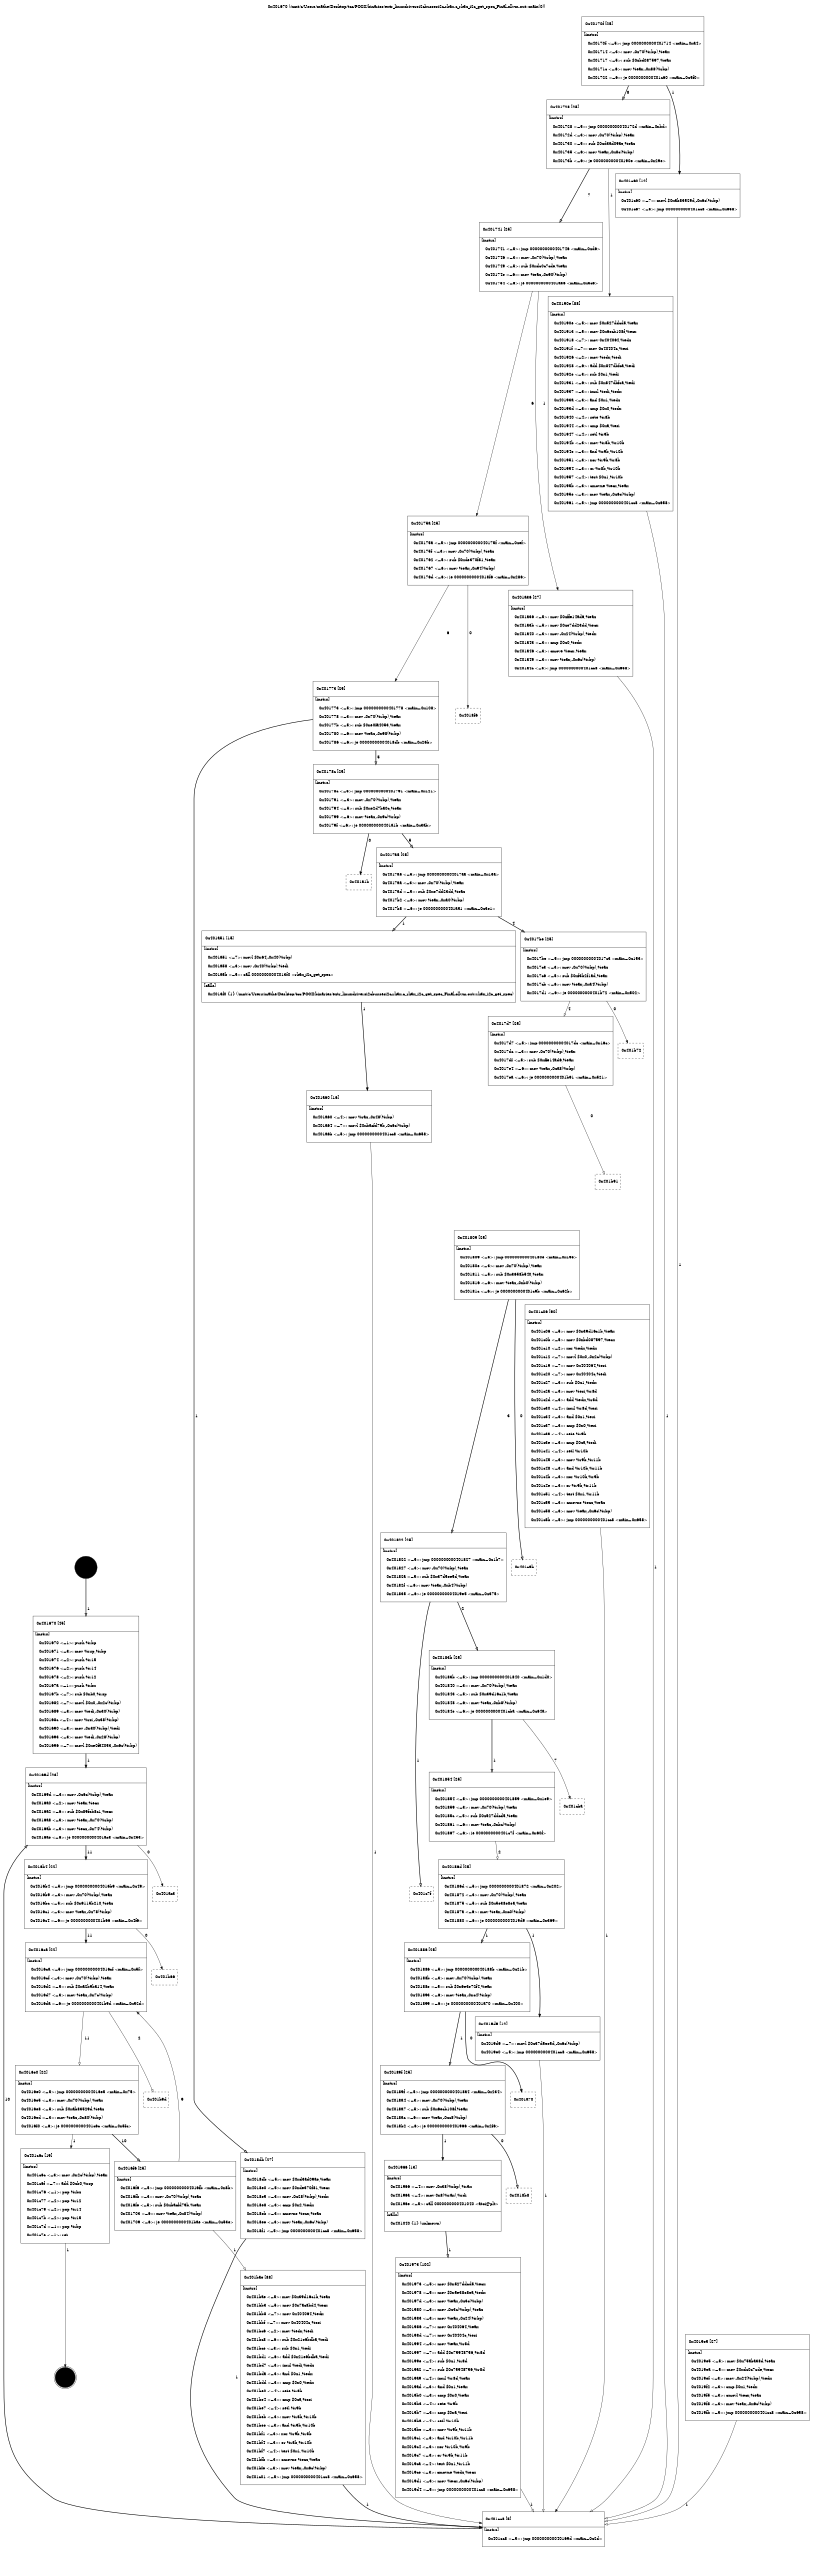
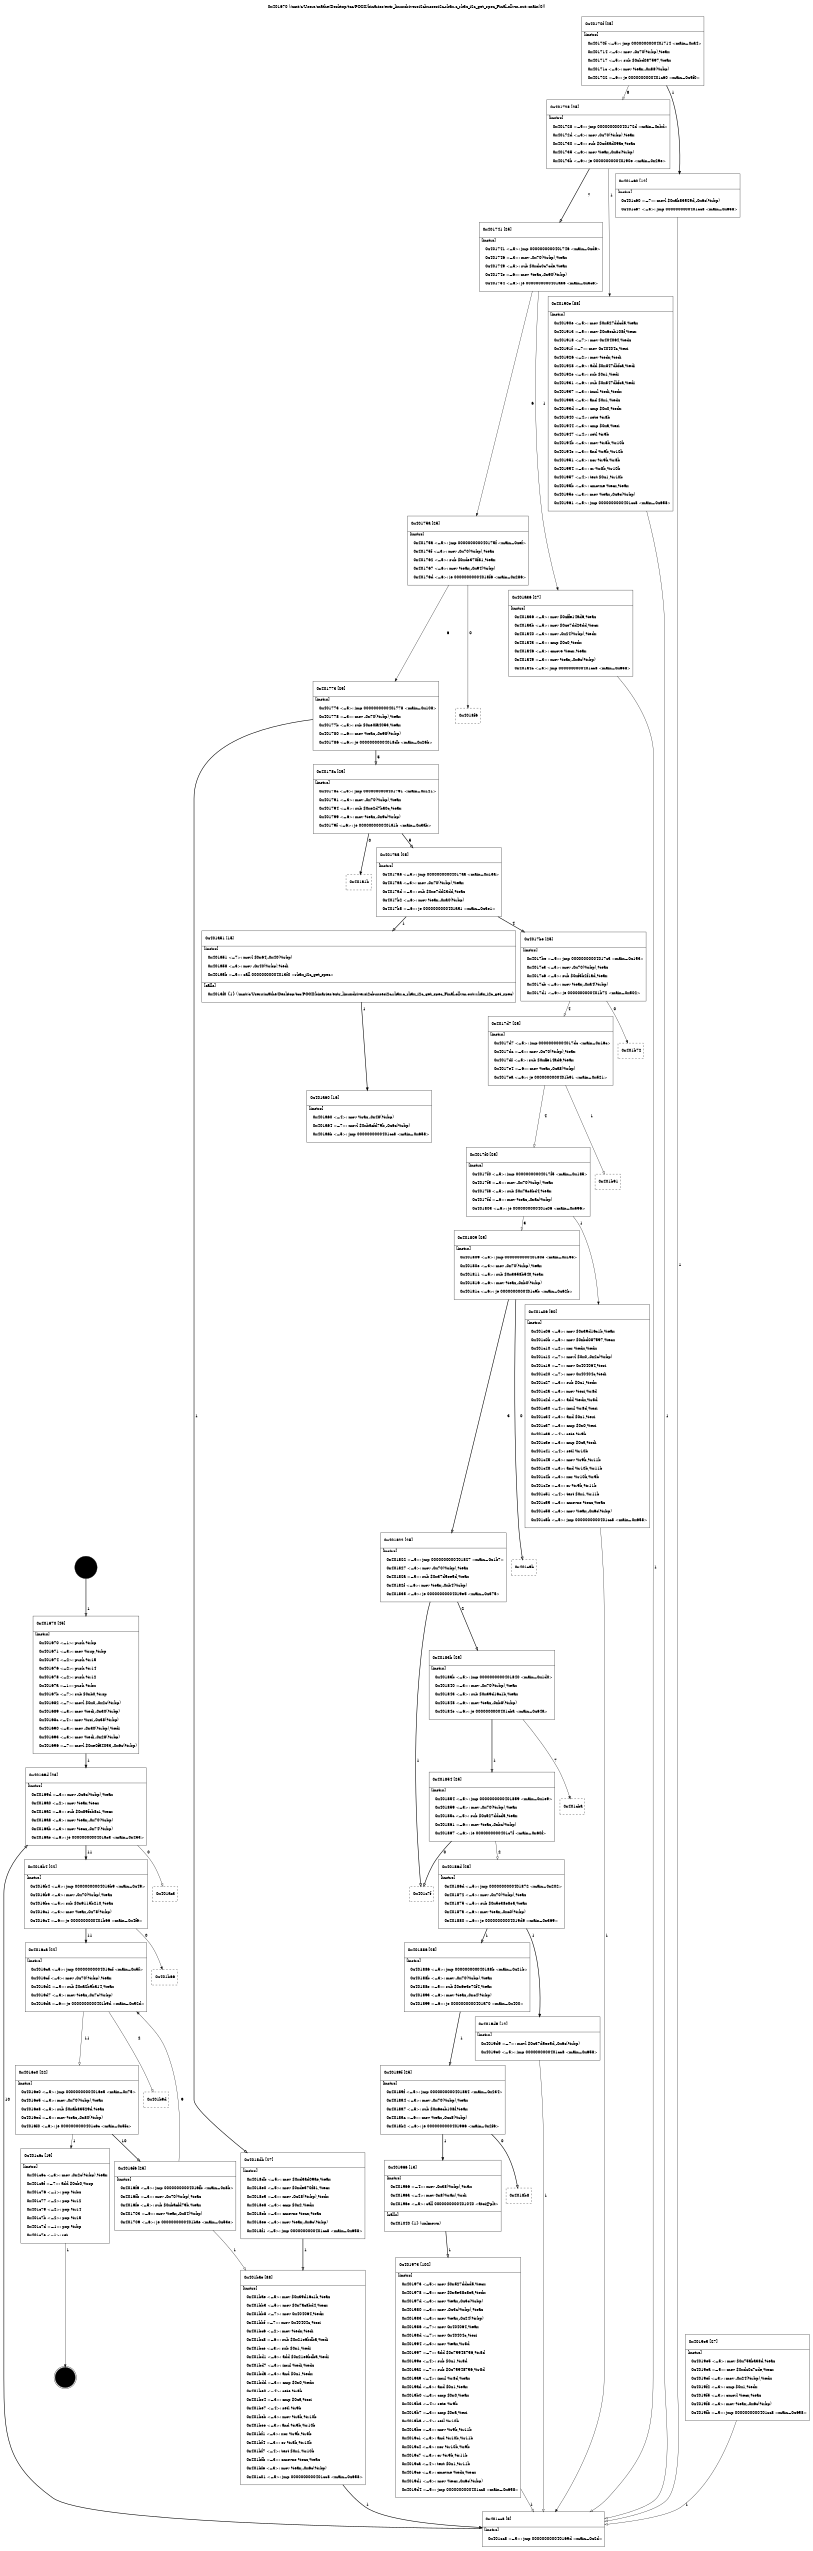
(626, 91) -> (626, 91)
(591, 1116) -> (591, 1116)
none -> (528, 1182)
none -> (435, 1861)
(152, 1863) -> (152, 1863)
(373, 1869) -> none
(523, 2100) -> none
(224, 2484) -> (303, 2253)
